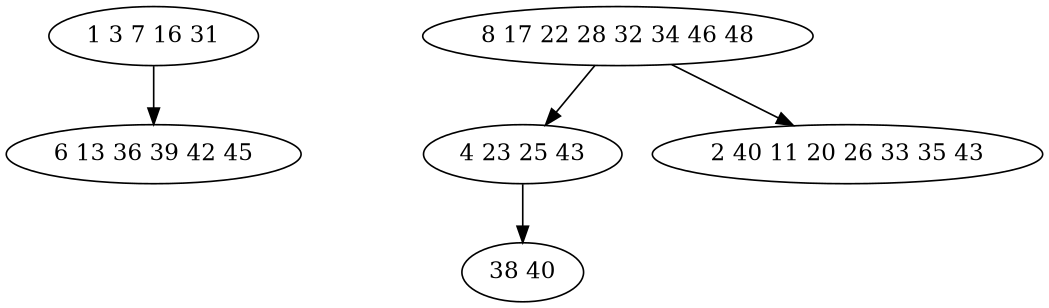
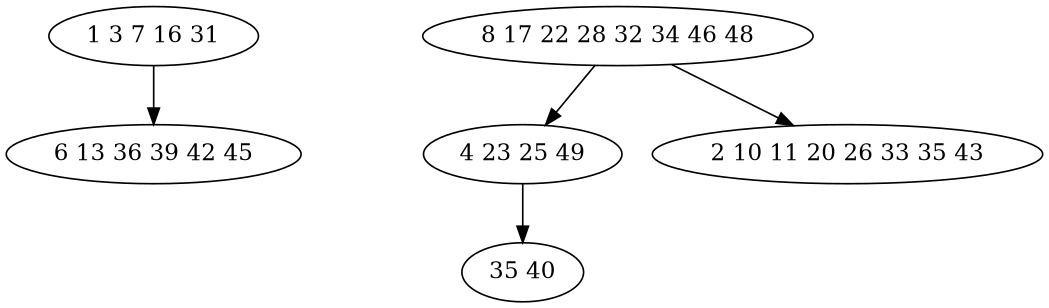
(523, 154) -> (523, 154)
(848, 154) -> (848, 154)
(523, 272) -> (523, 272)
